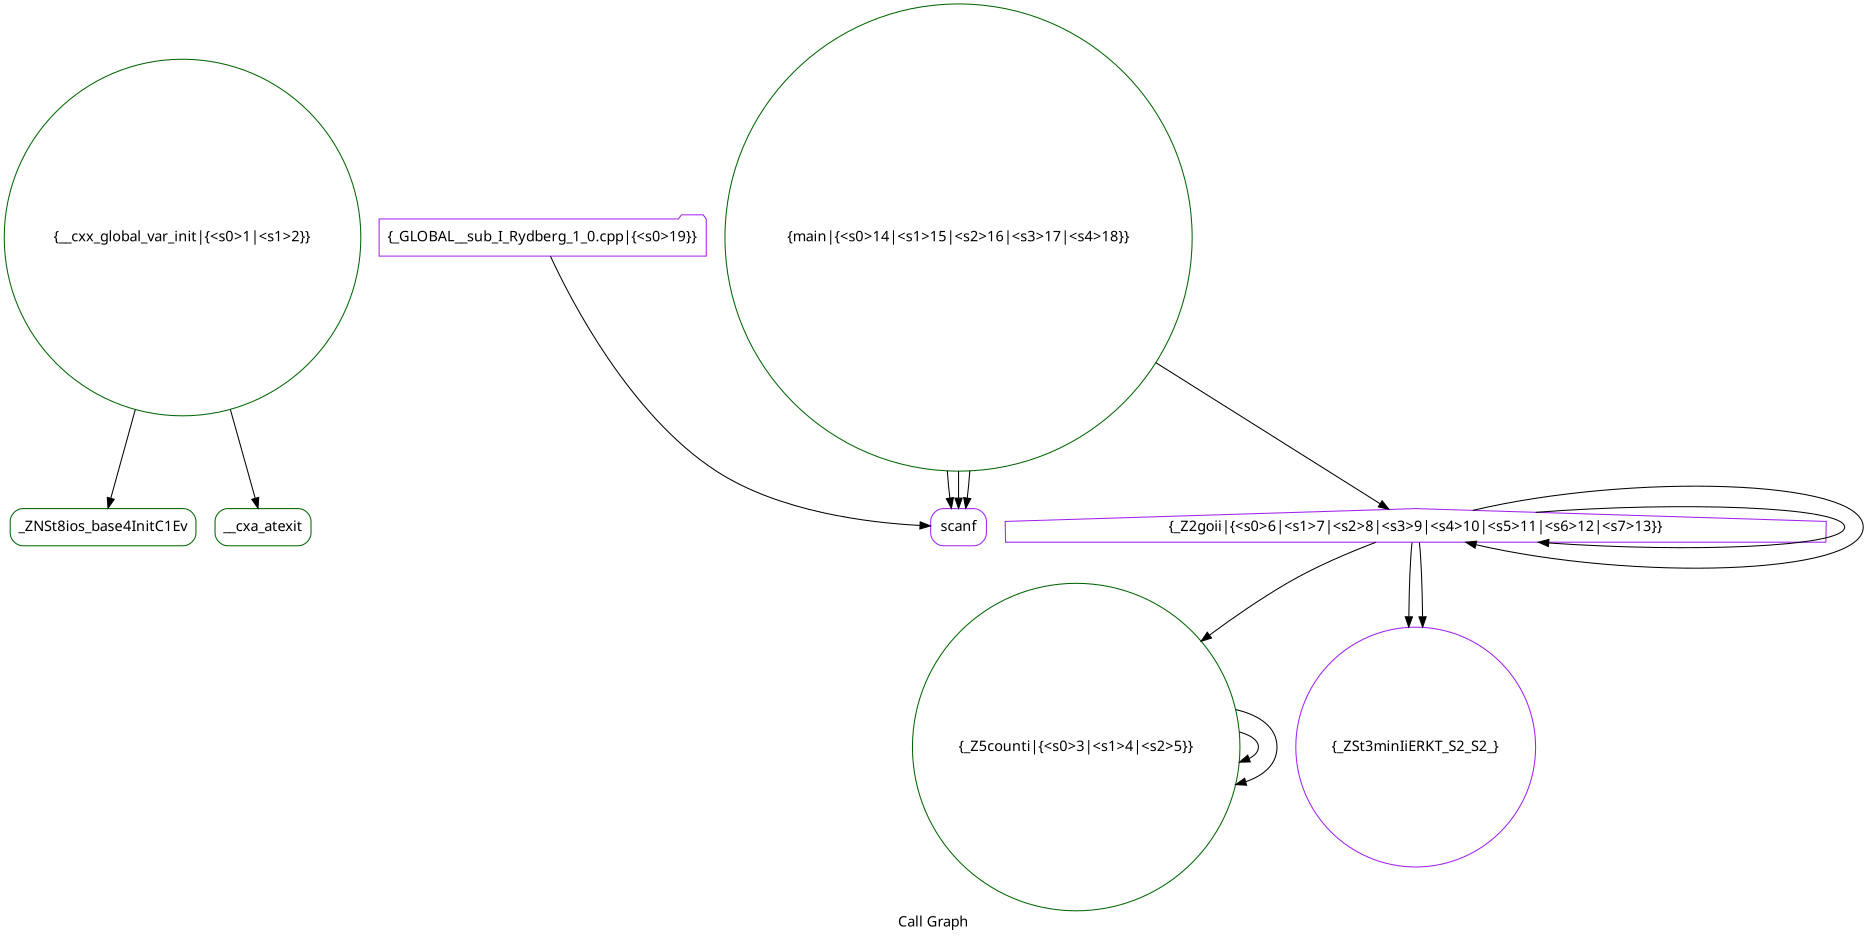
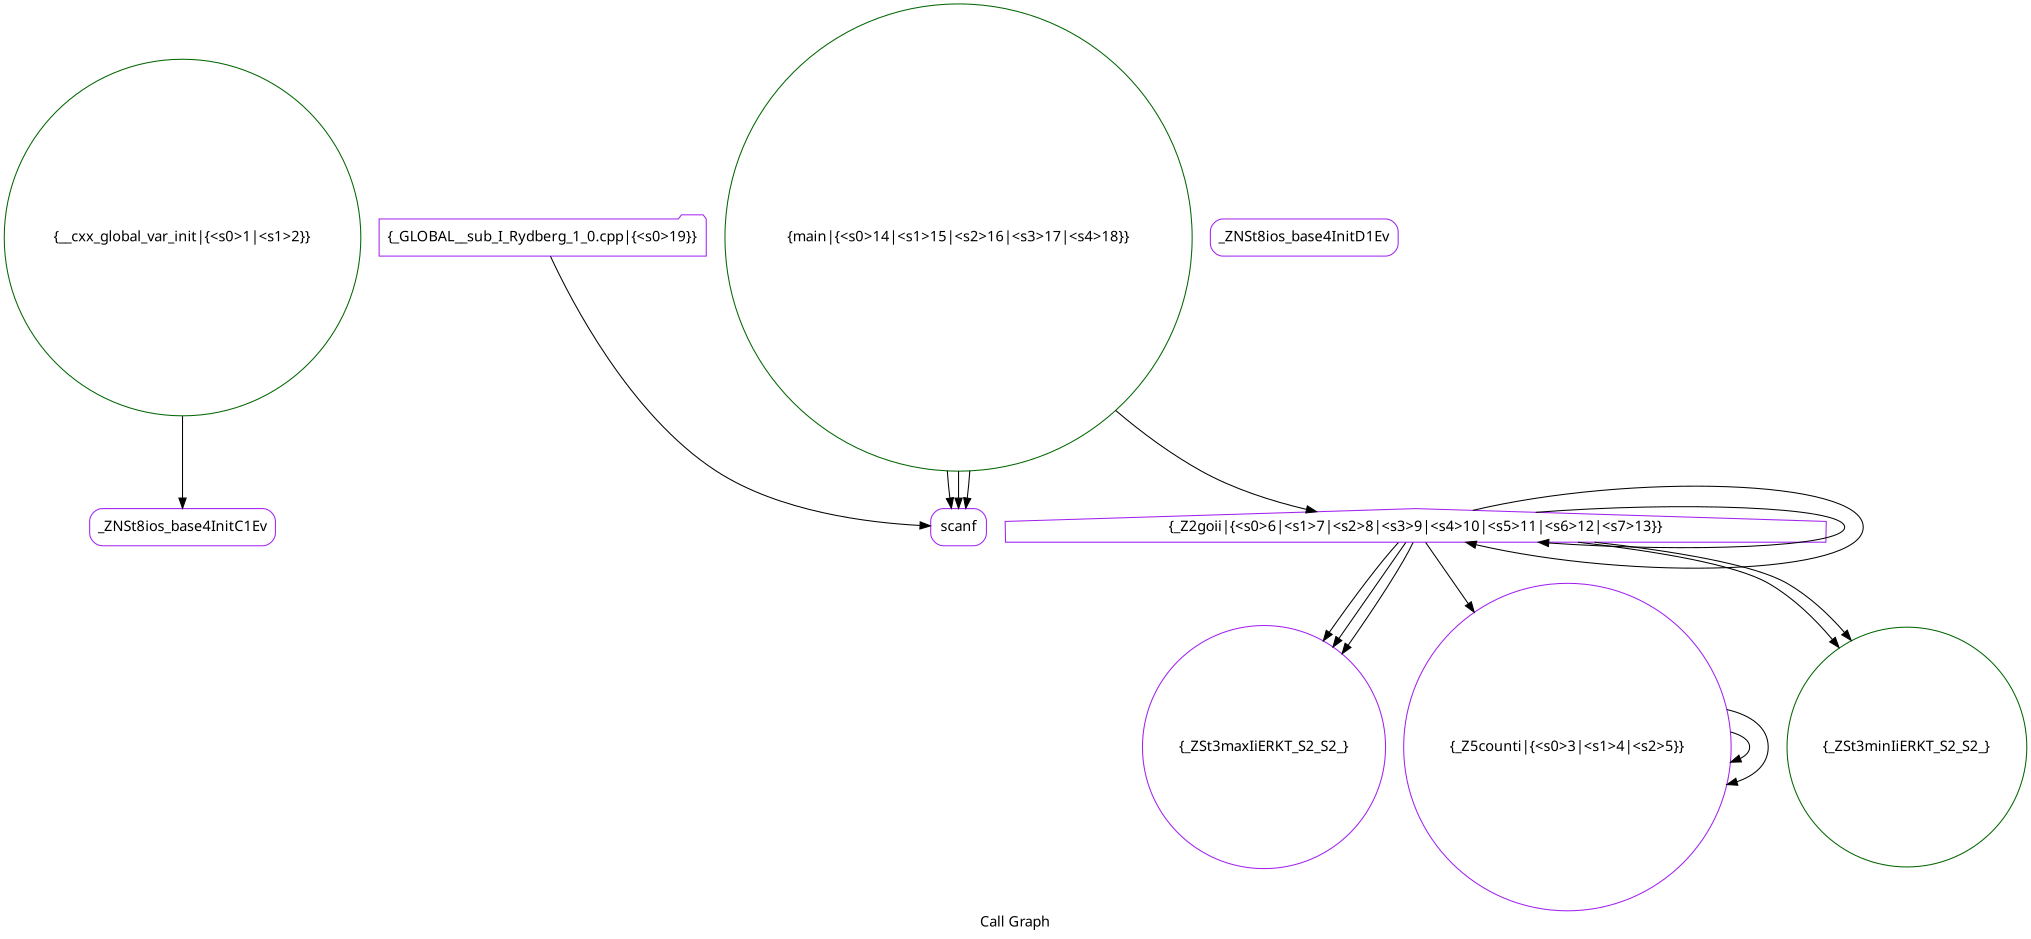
none -> (1304, 238)
(103, 527) -> (183, 527)
(263, 527) -> none
(1076, 747) -> (1567, 747)
none -> (1264, 747)
(1416, 747) -> (1907, 747)
